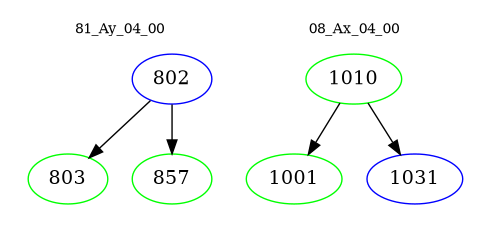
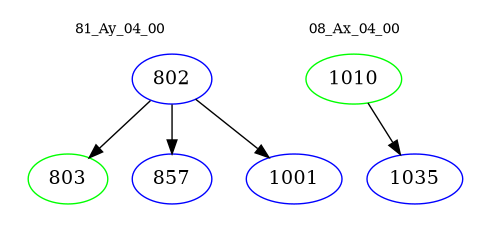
(328, 123) -> (214, 114)
(172, 179) -> (172, 179)
(294, 179) -> (294, 179)
(415, 179) -> (415, 179)
